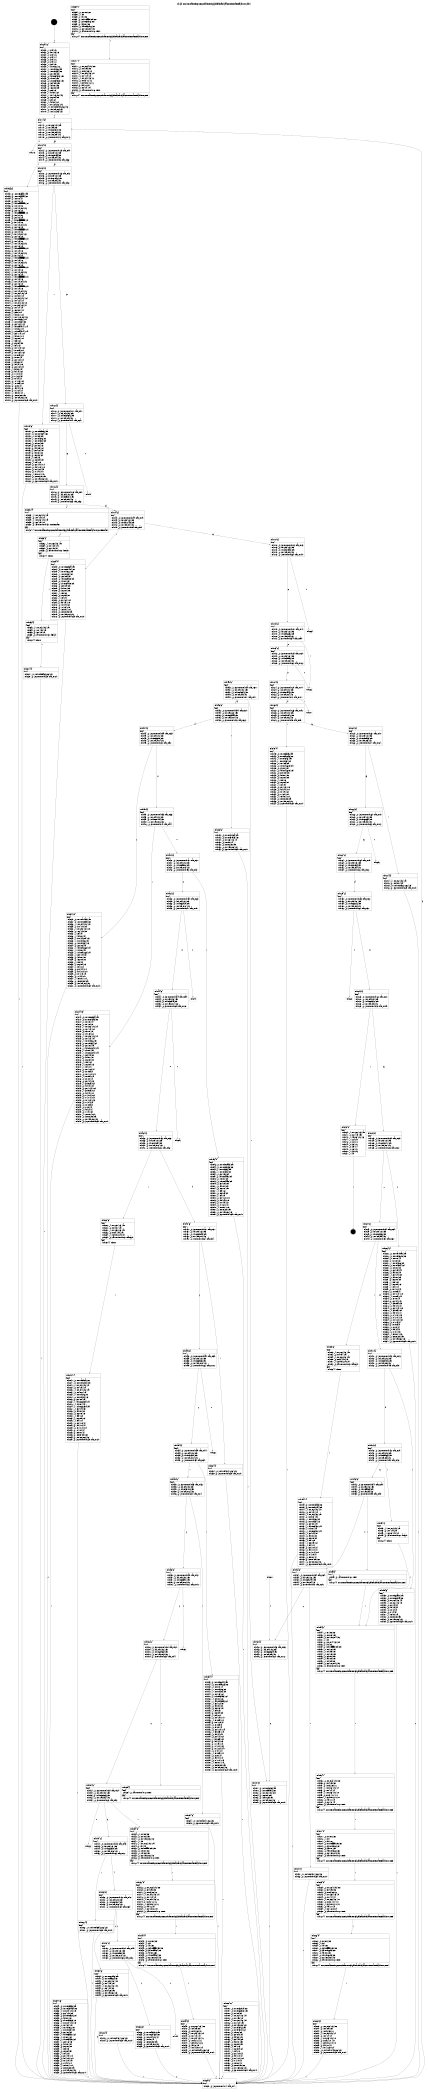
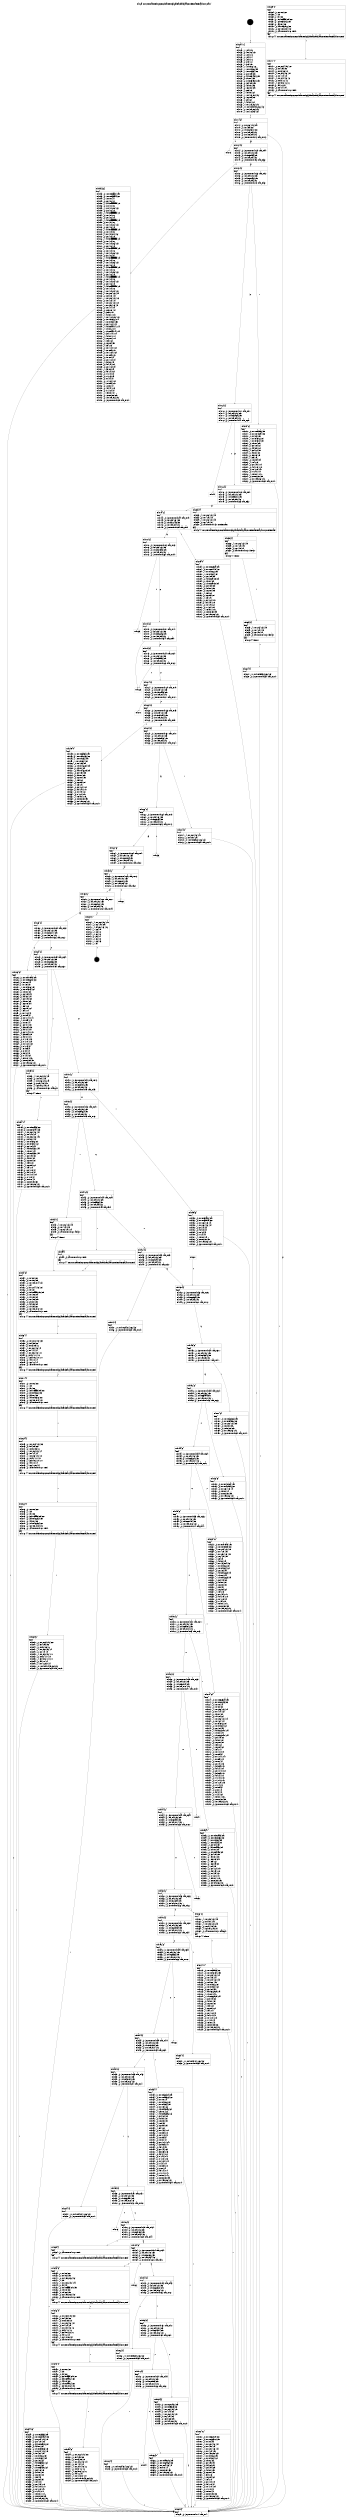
(269, 1720) -> (198, 1324)
